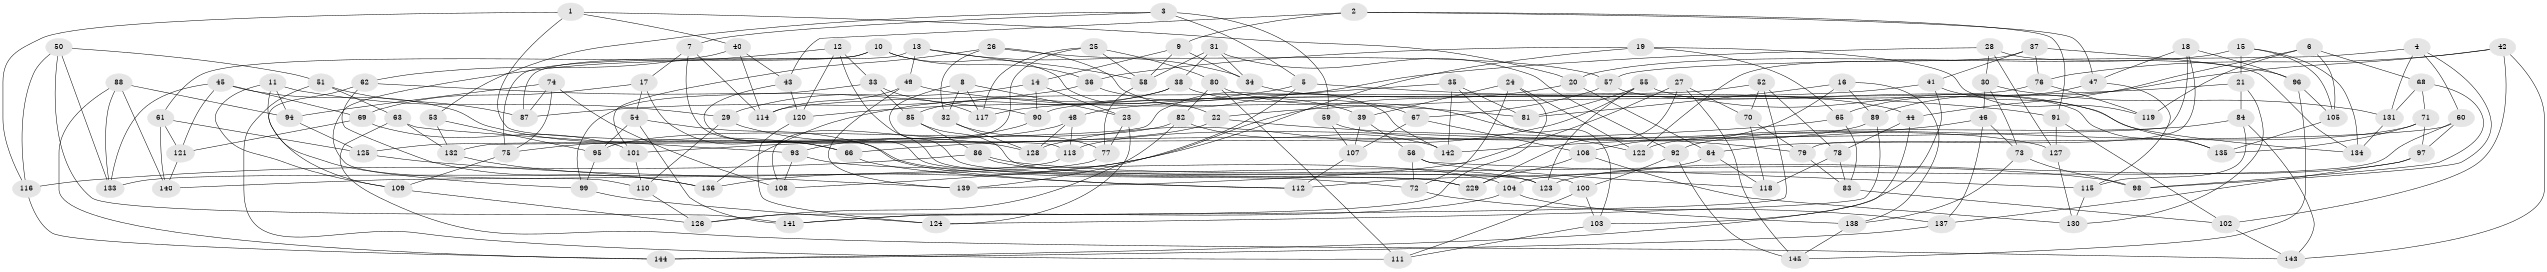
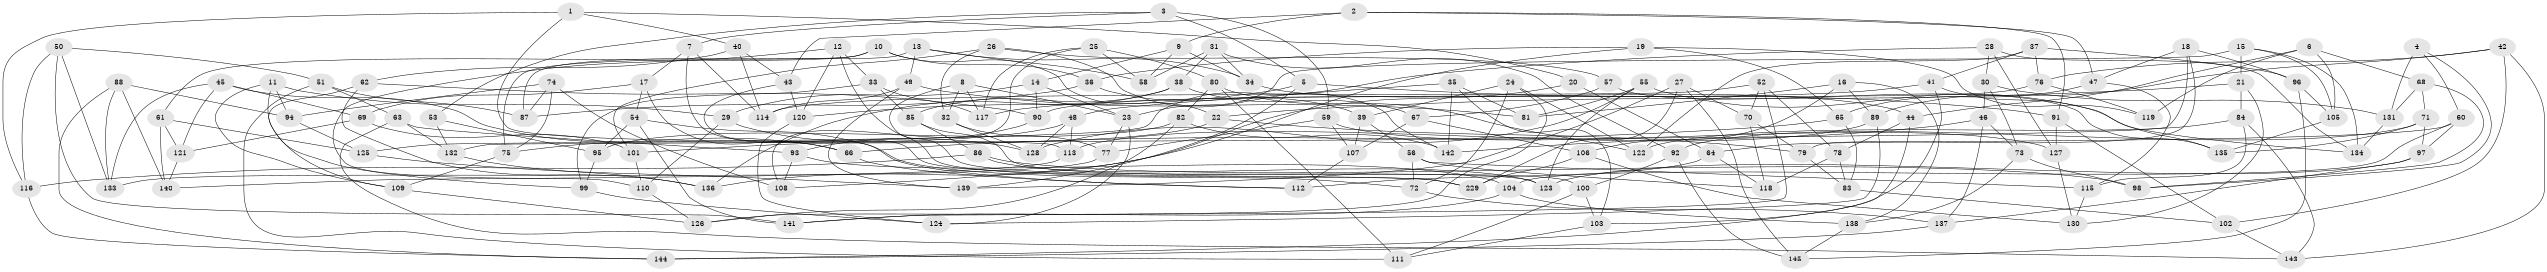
(1825, 59) -> (1679, 60)
(2011, 60) -> none
(1106, 117) -> (1216, 136)
